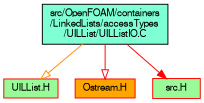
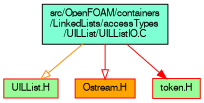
(176, 88) -> (176, 88)
